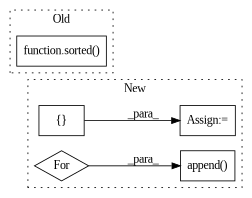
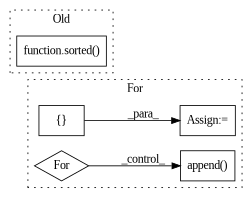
(135, 89) -> (135, 89)
(143, 160) -> (143, 160)
